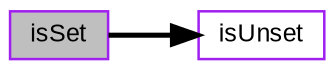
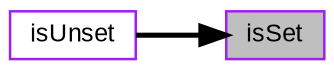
(140, 35) -> (168, 35)
